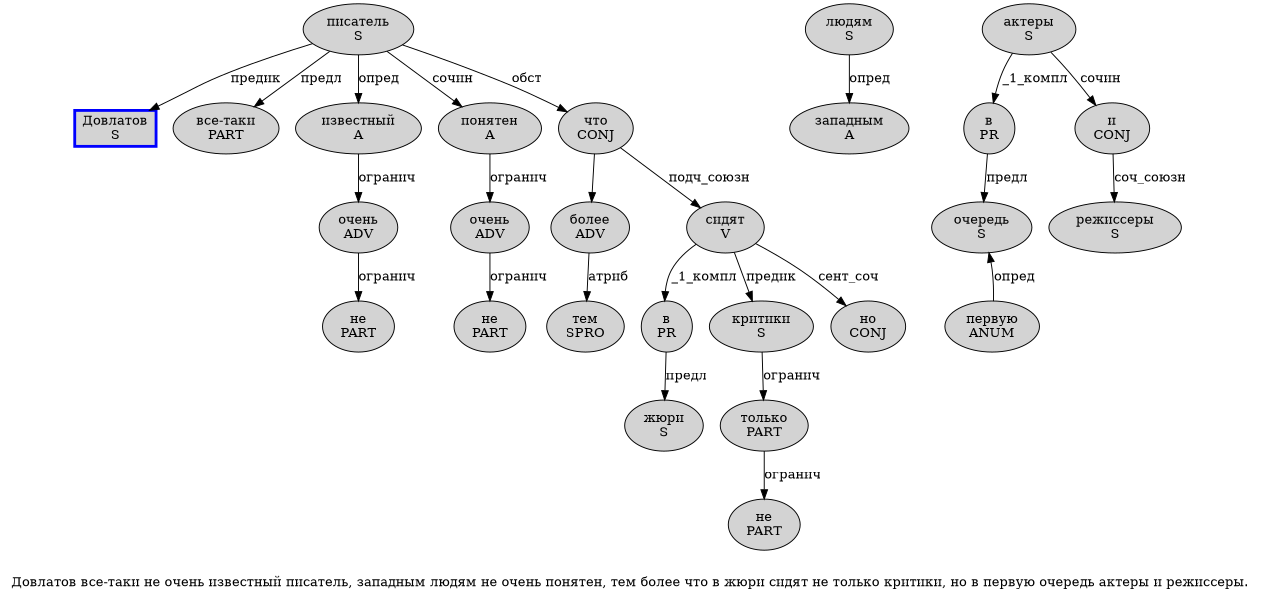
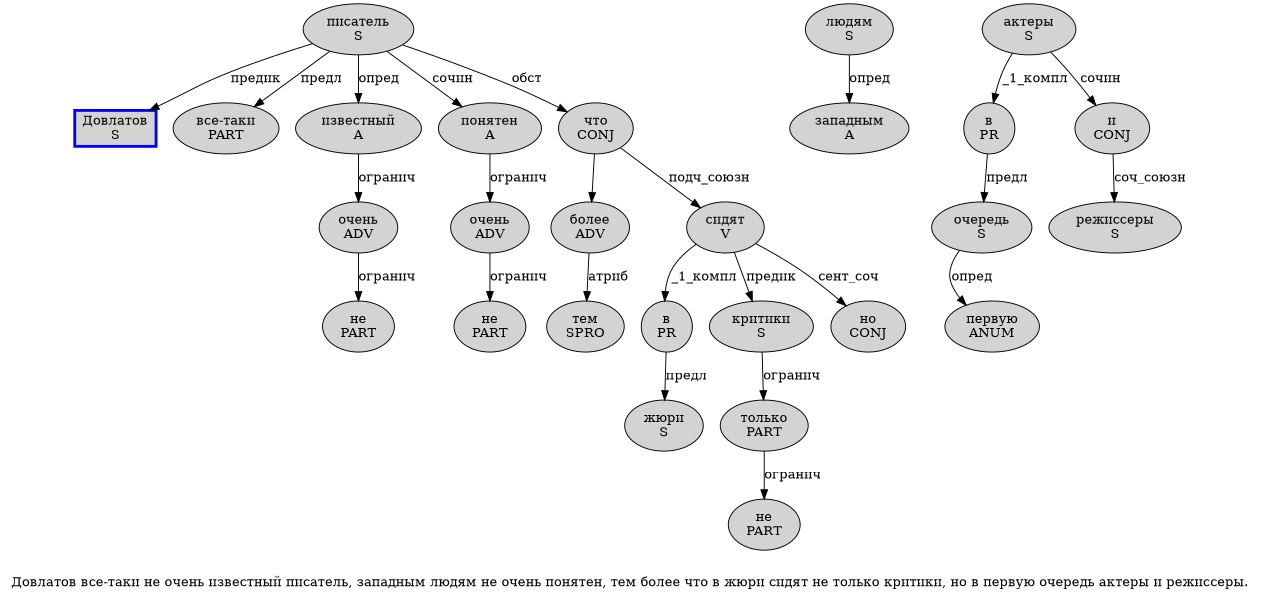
(993, 282) -> (950, 274)
